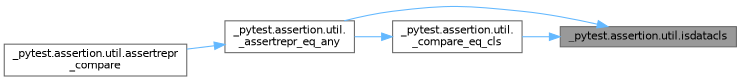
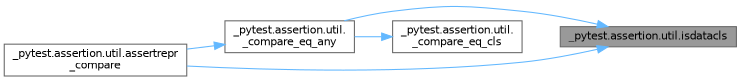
(290, 37) -> (290, 37)
(536, 37) -> (393, 70)
